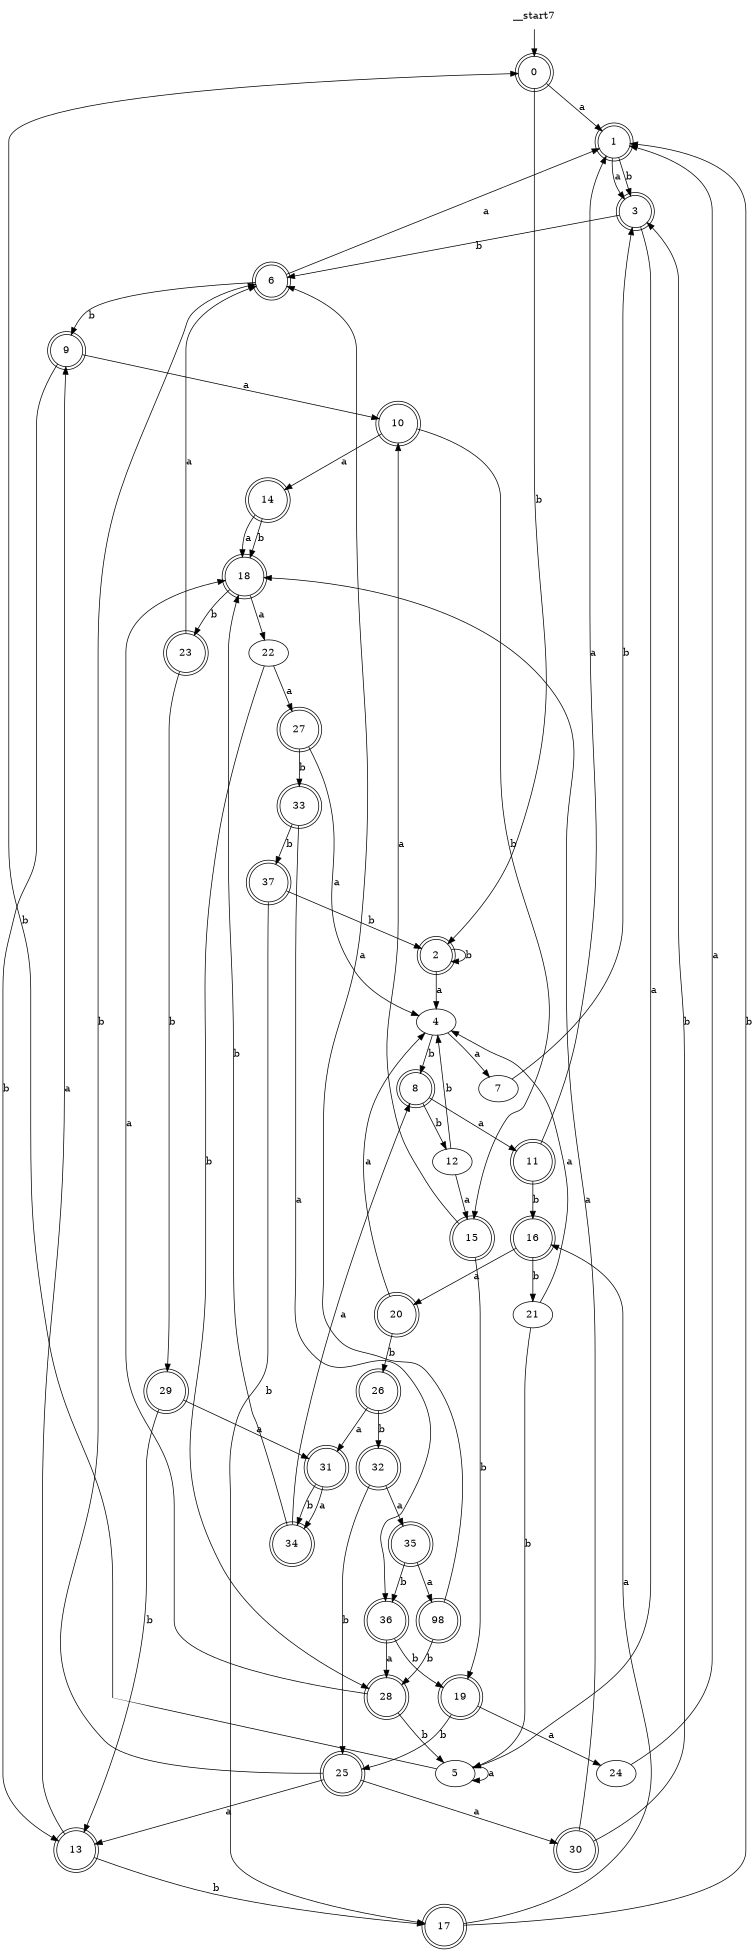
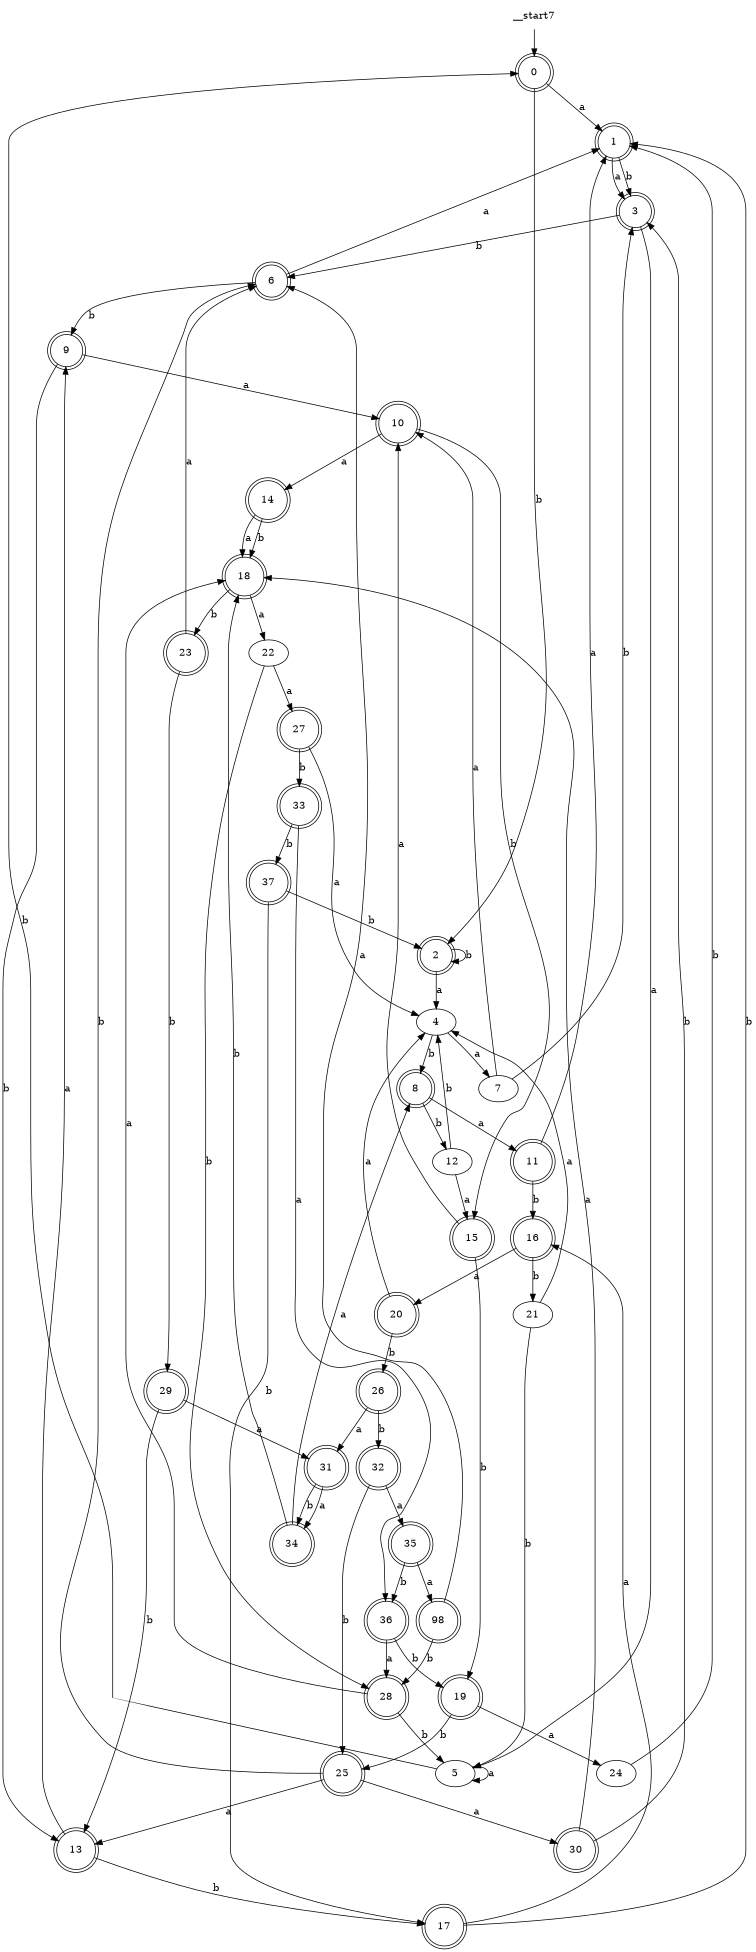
none -> (473, 746)
(716, 956) -> (716, 956)
